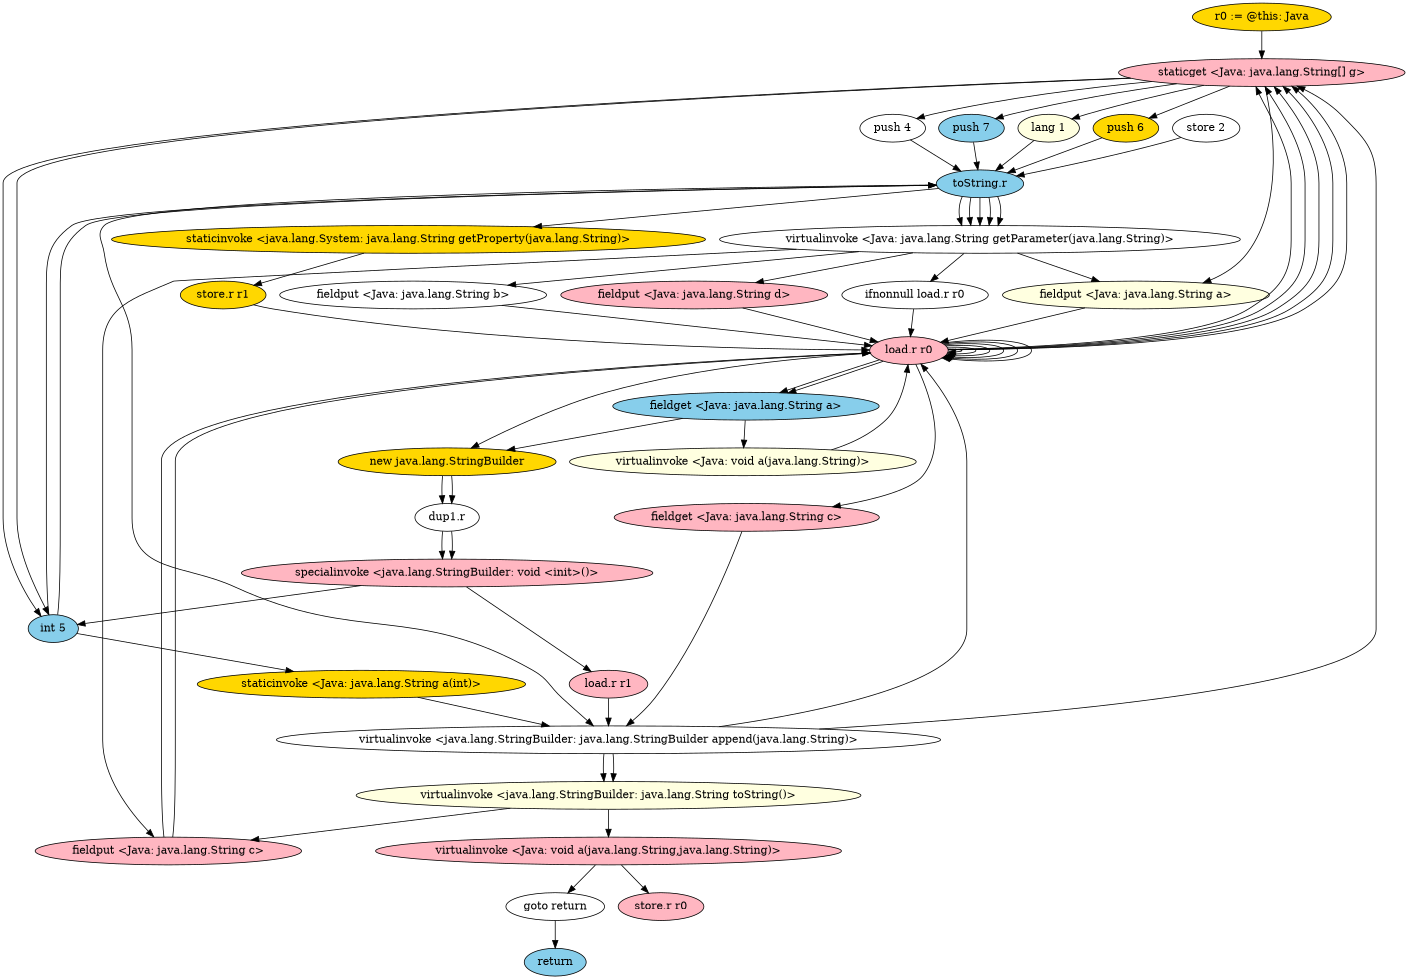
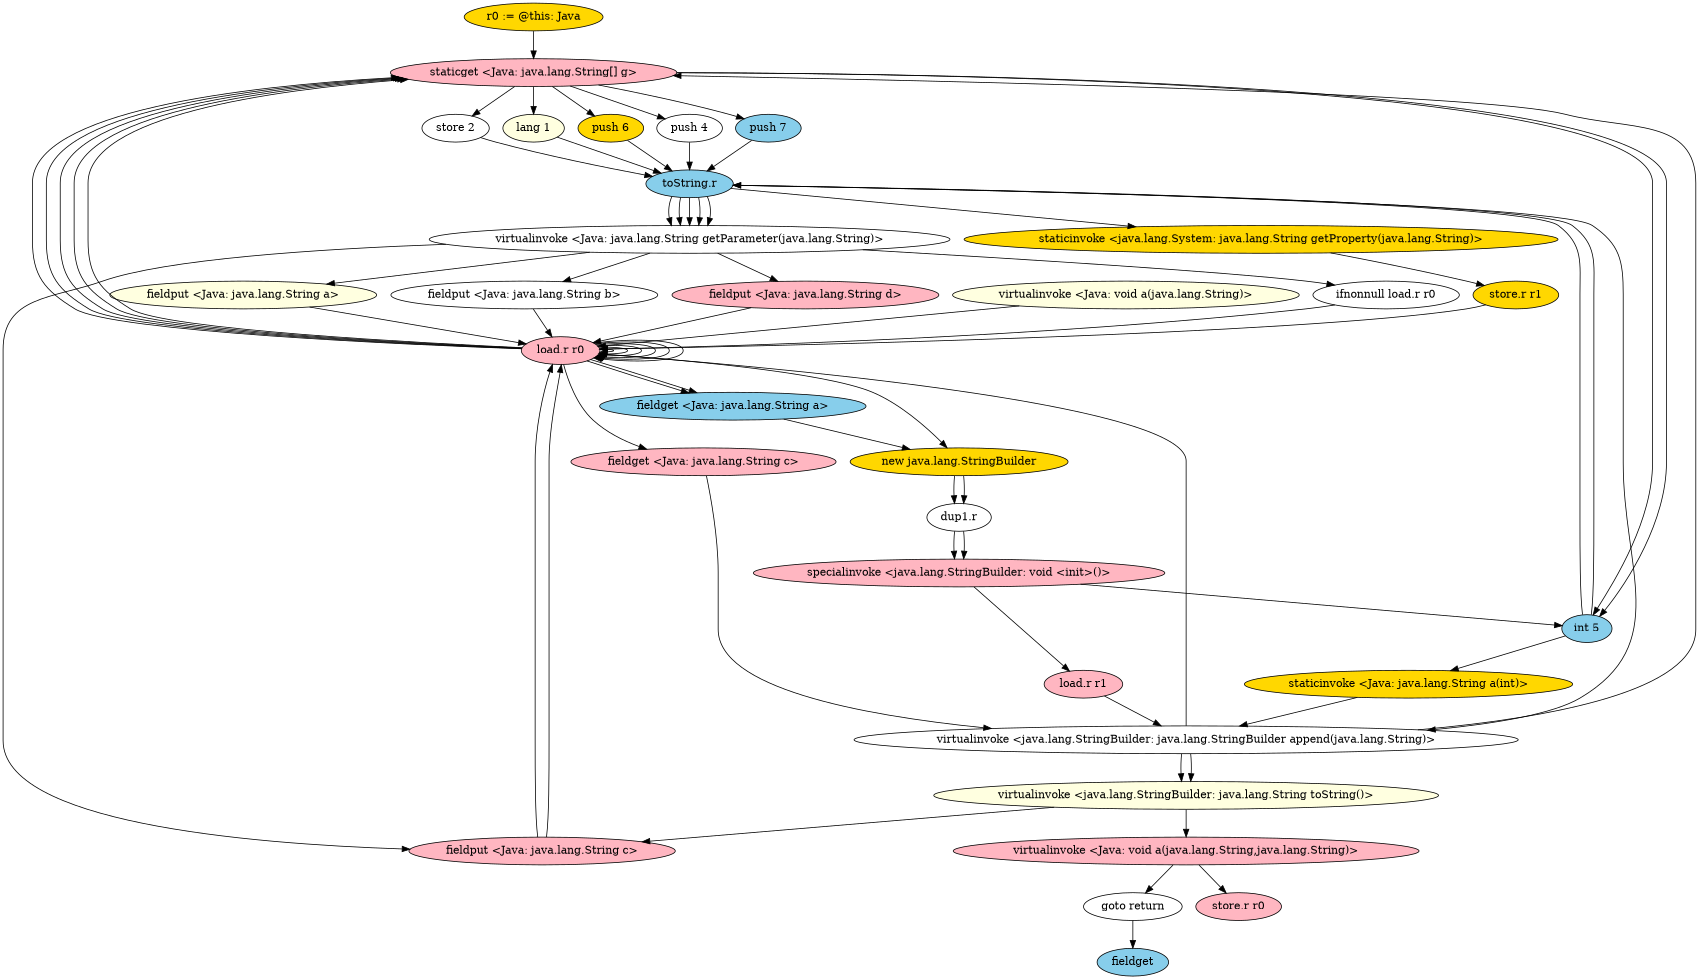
(1270, 195) -> (497, 99)
(745, 430) -> none
(555, 962) -> (1133, 962)
